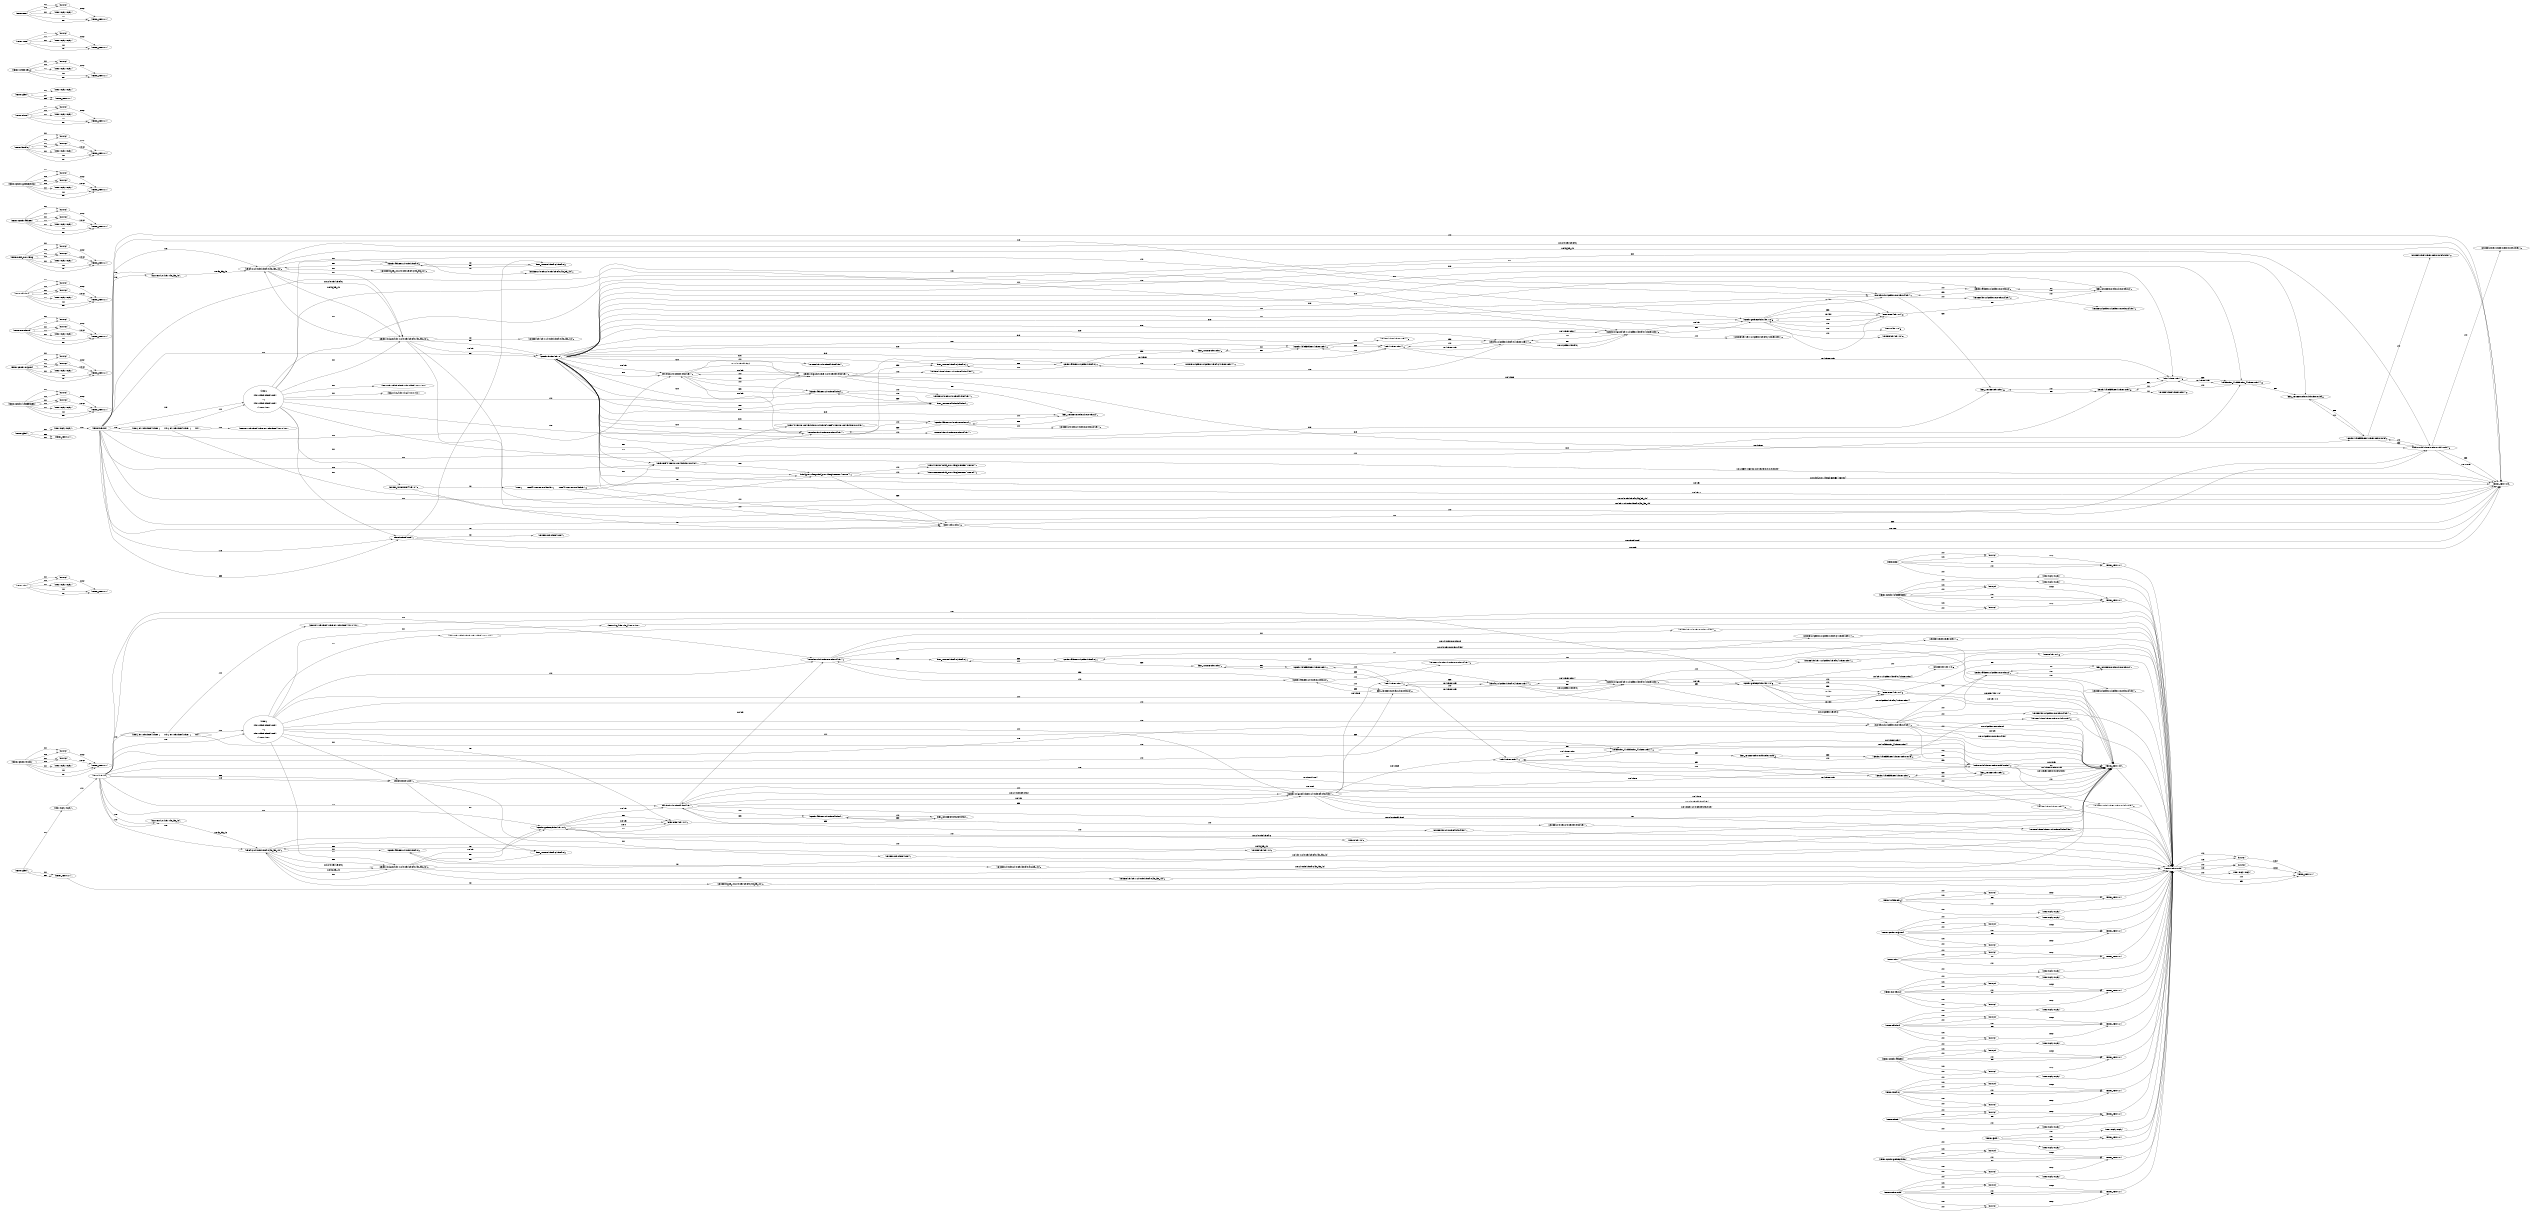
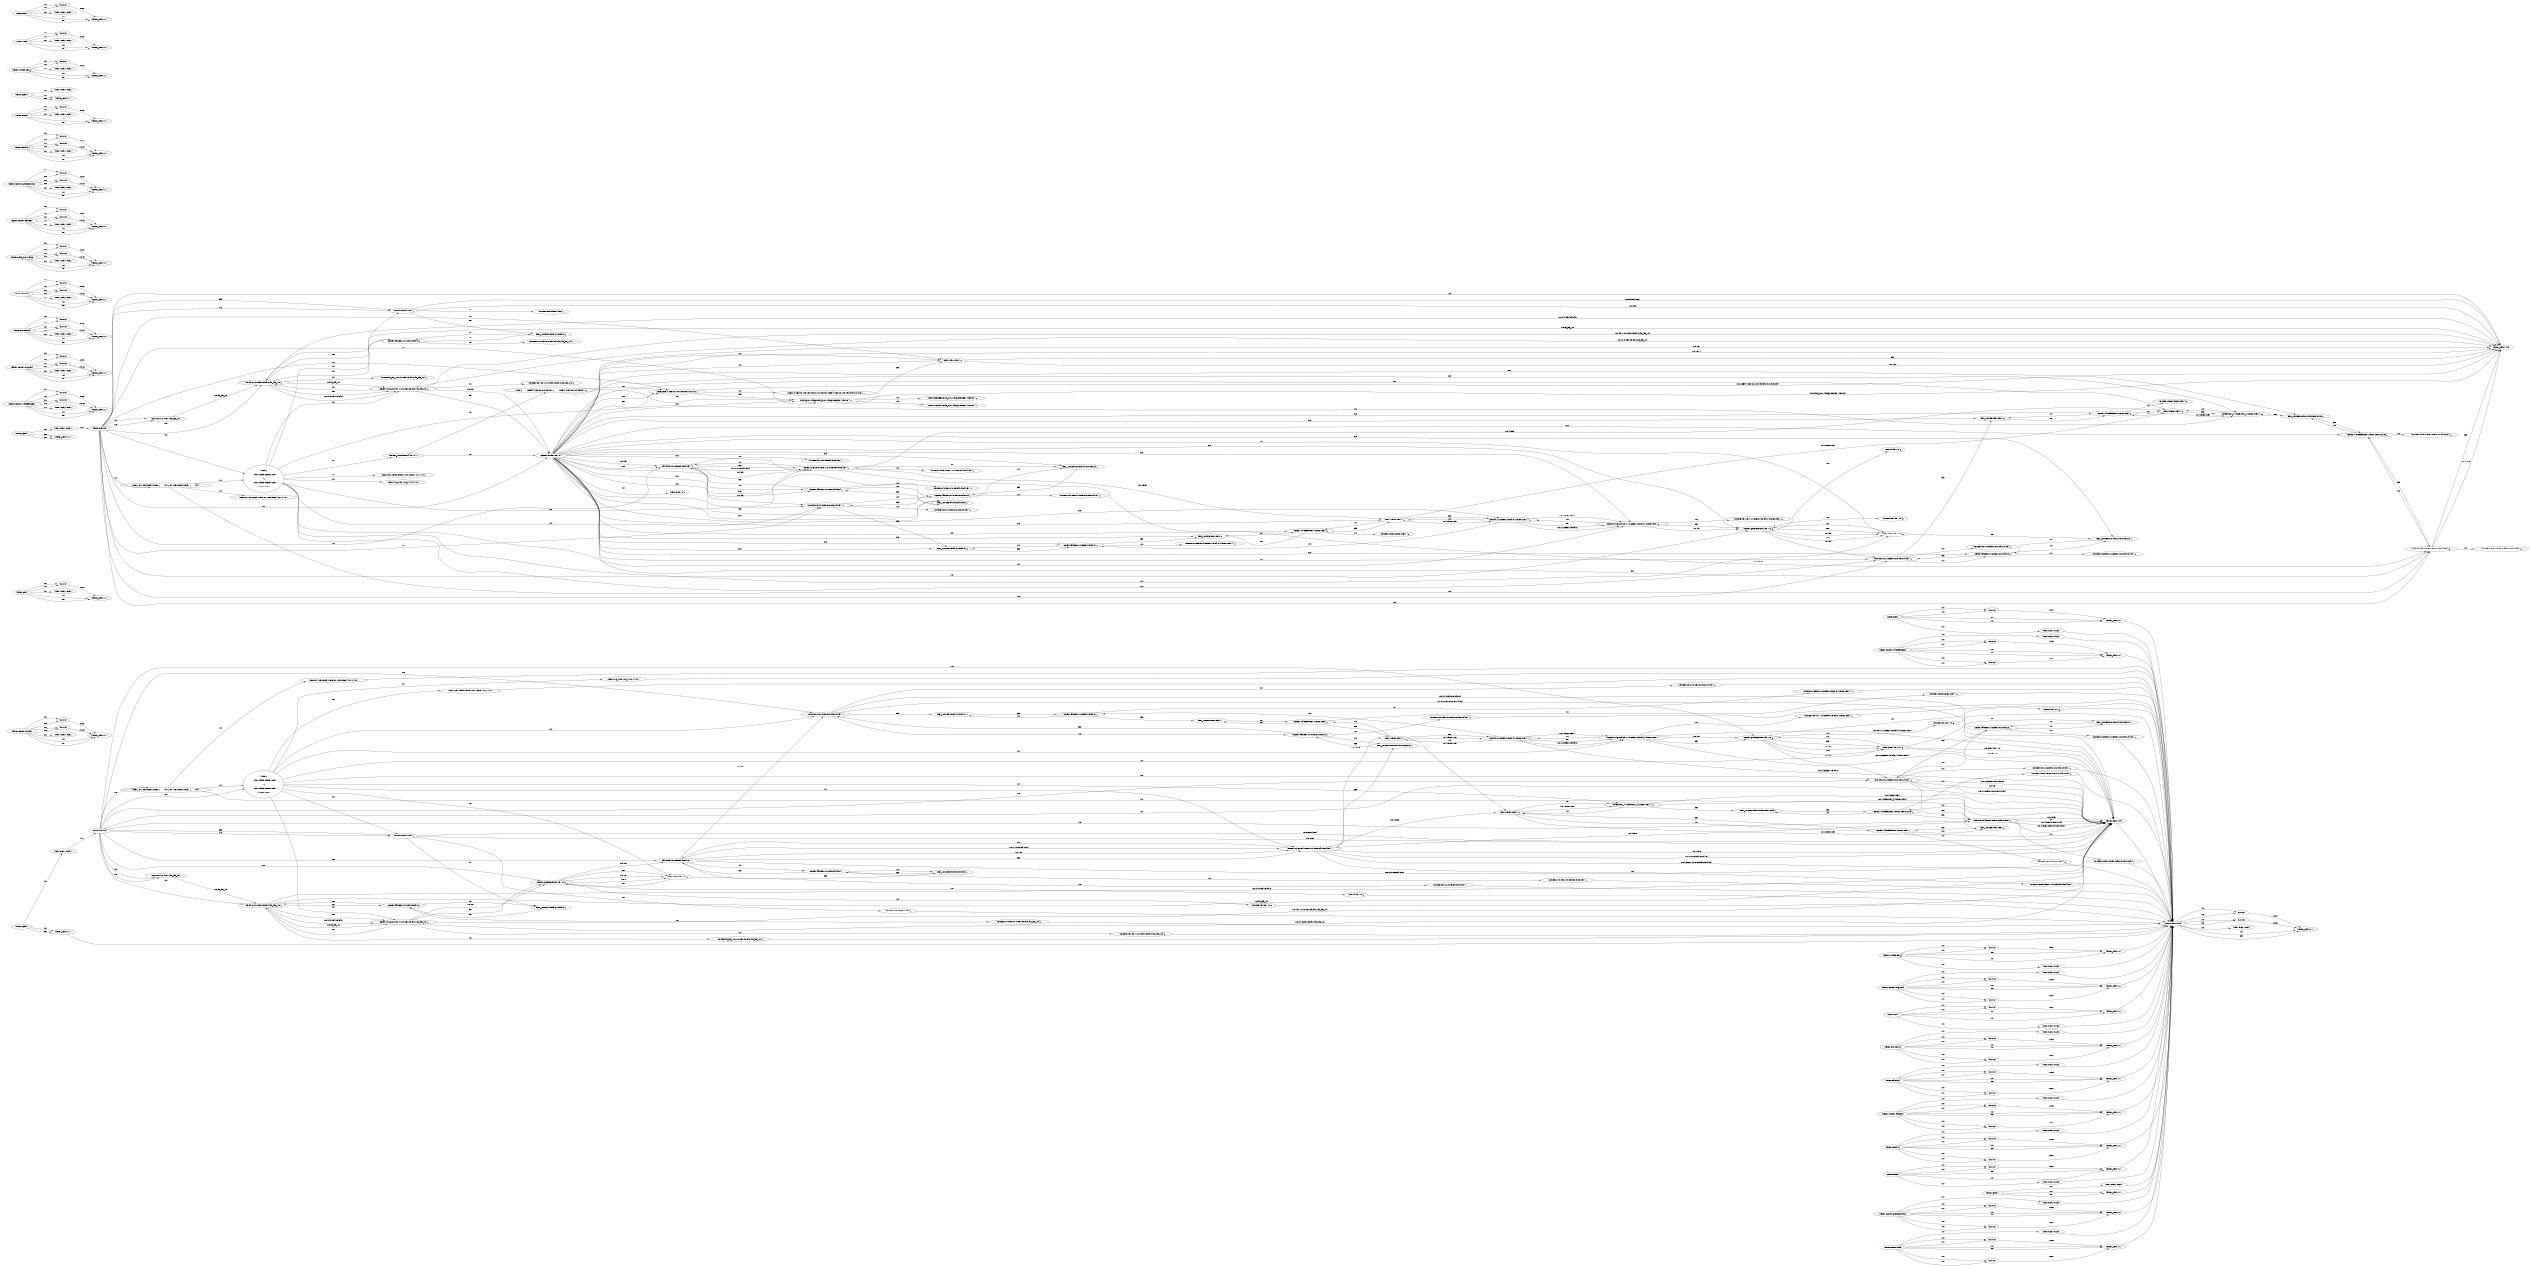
none -> (677, 492)
(674, 525) -> (479, 456)
